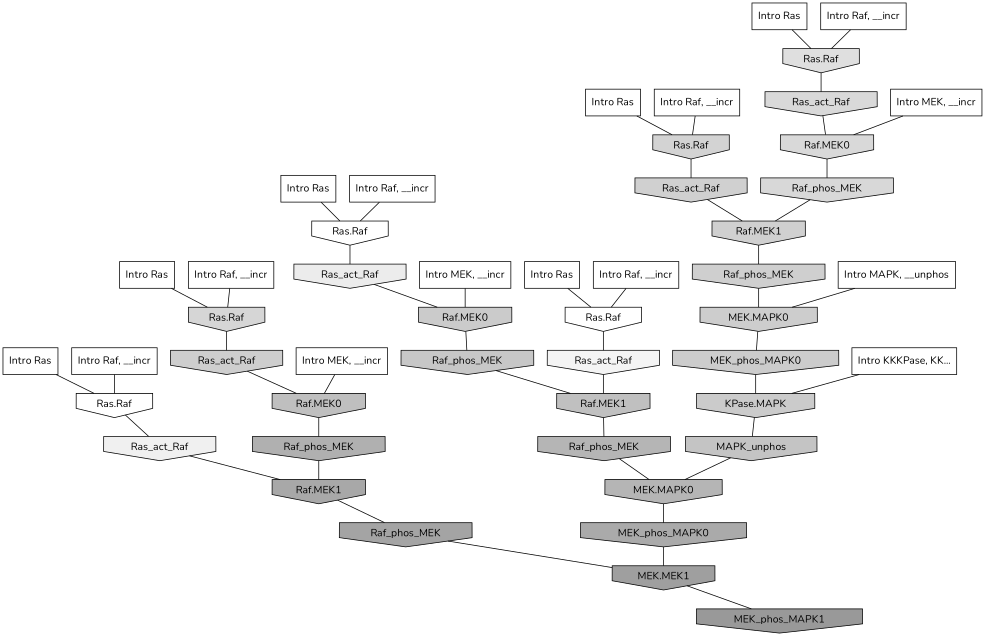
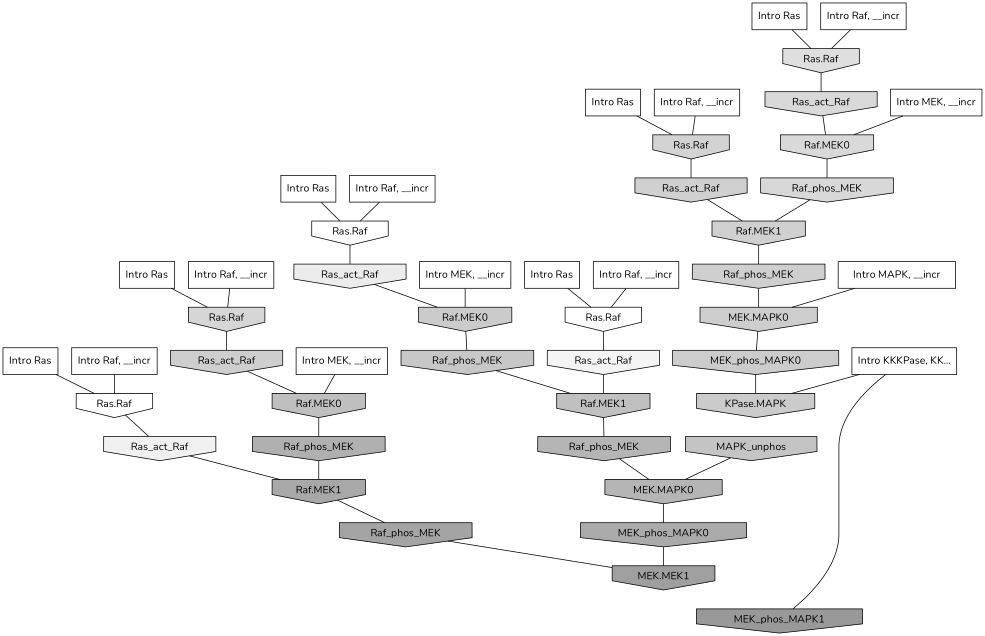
(897, 275) -> (897, 275)
(753, 427) -> none
(719, 597) -> (839, 491)
